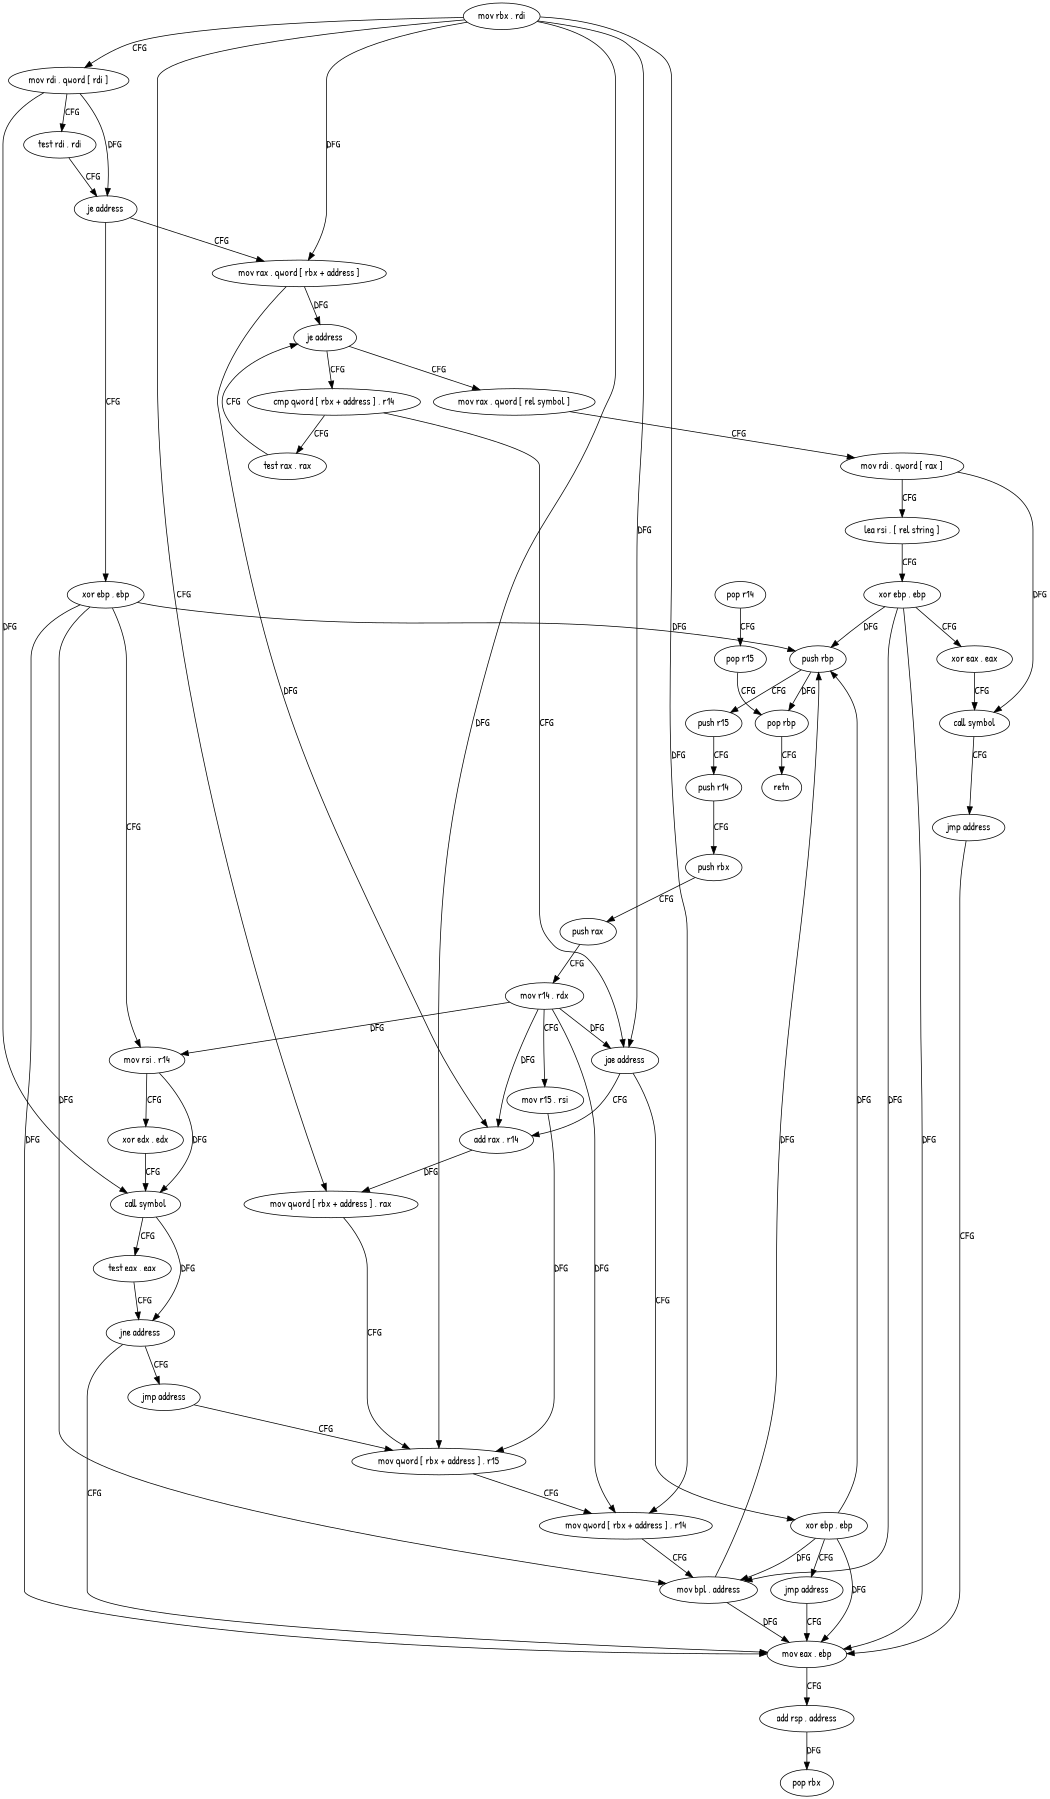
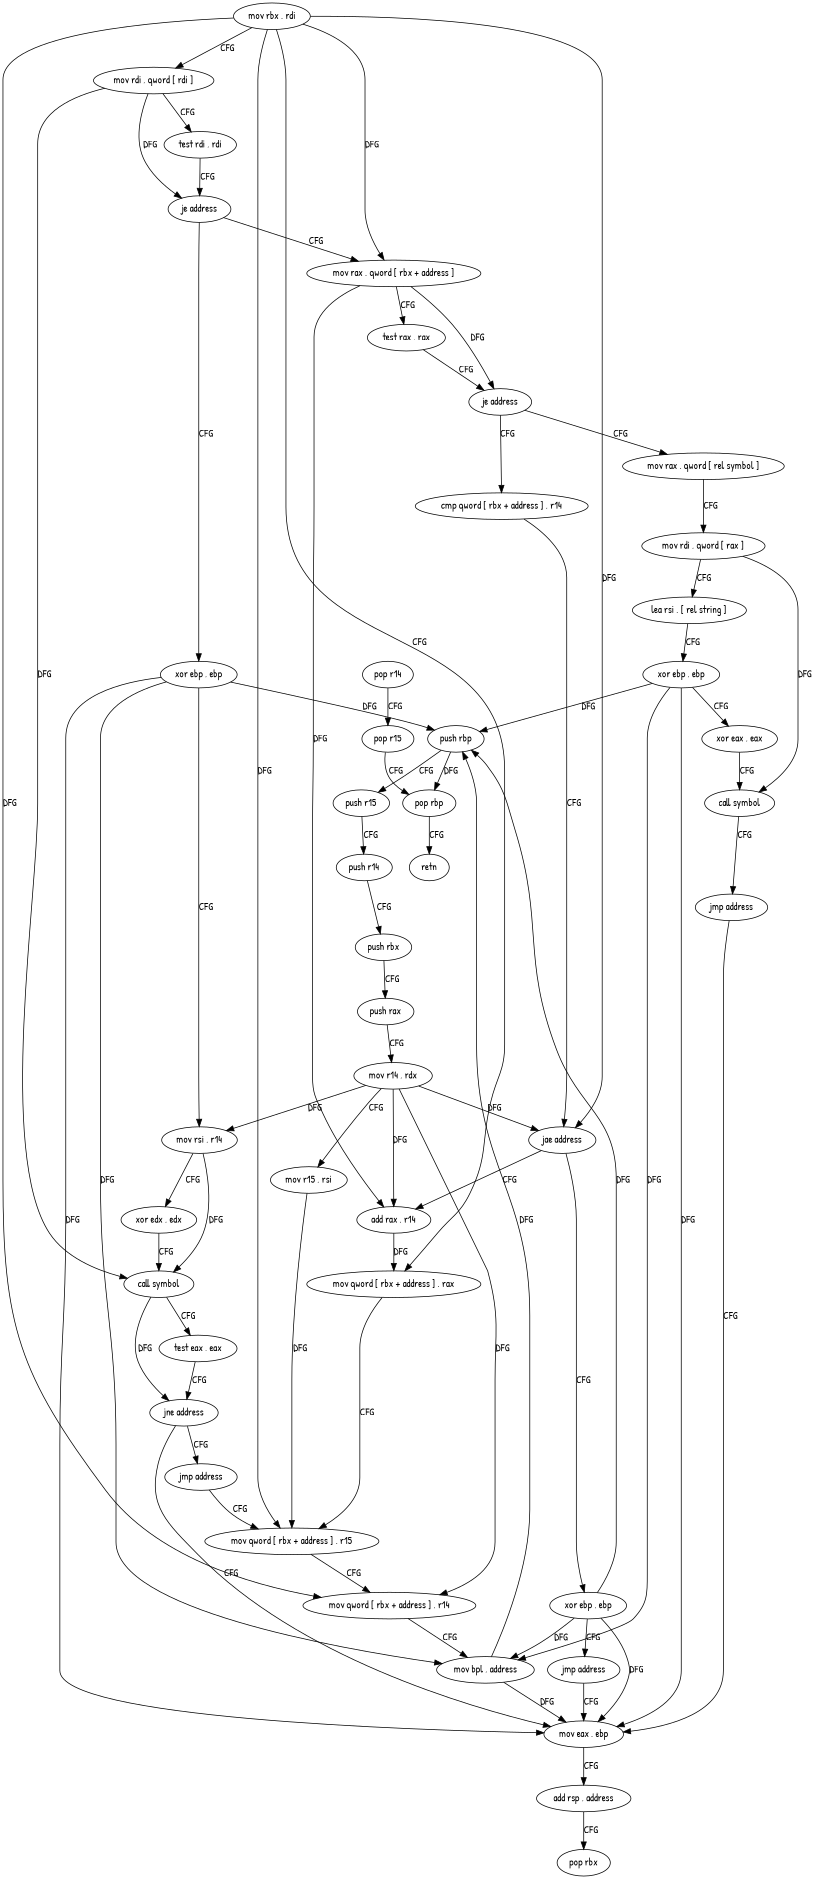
(313, 431) -> (399, 302)
(814, 1751) -> (591, 1831)
